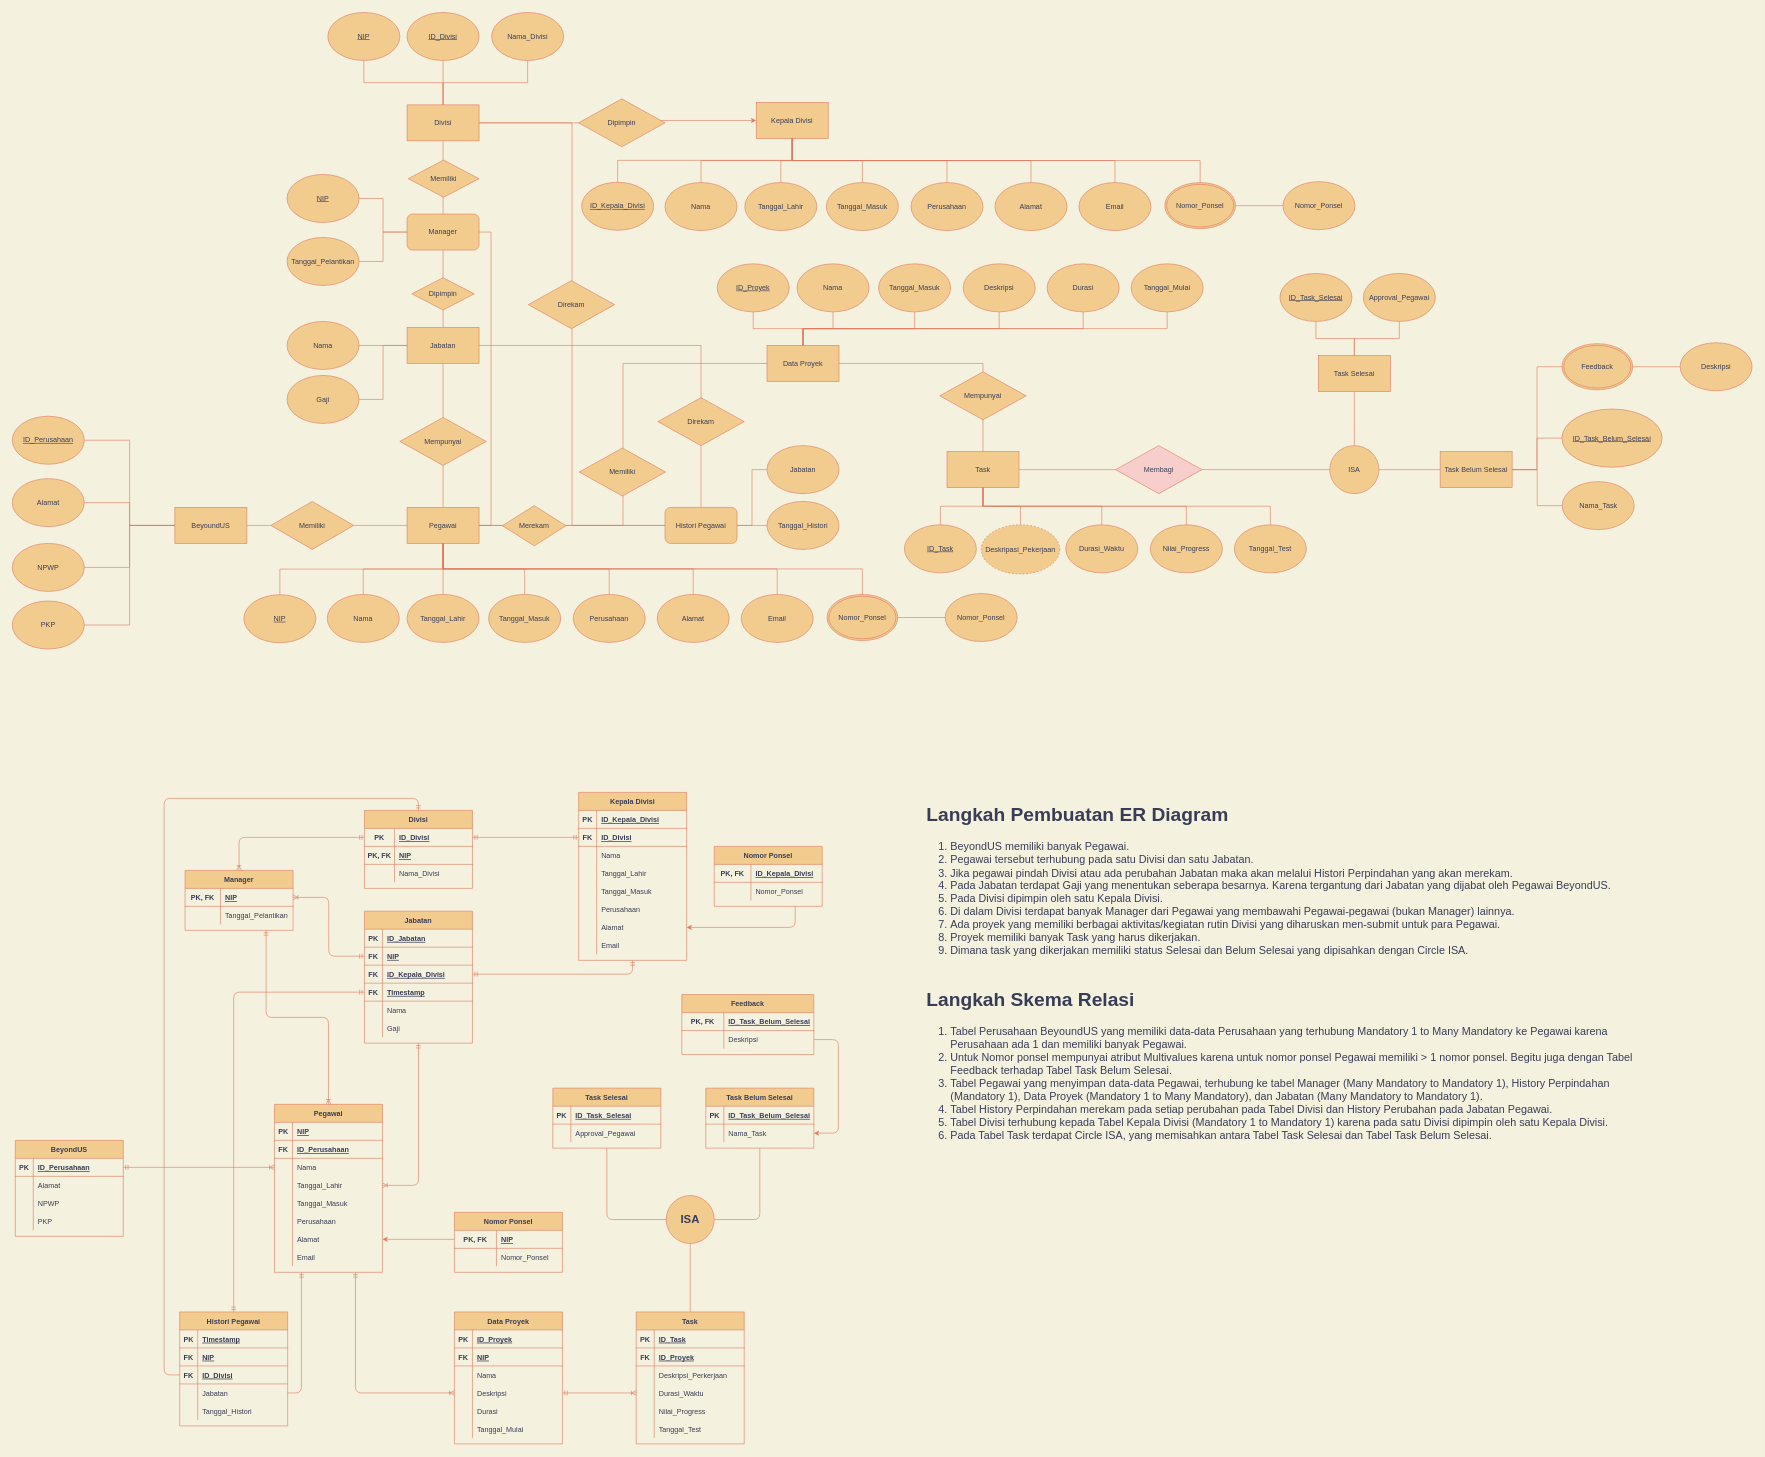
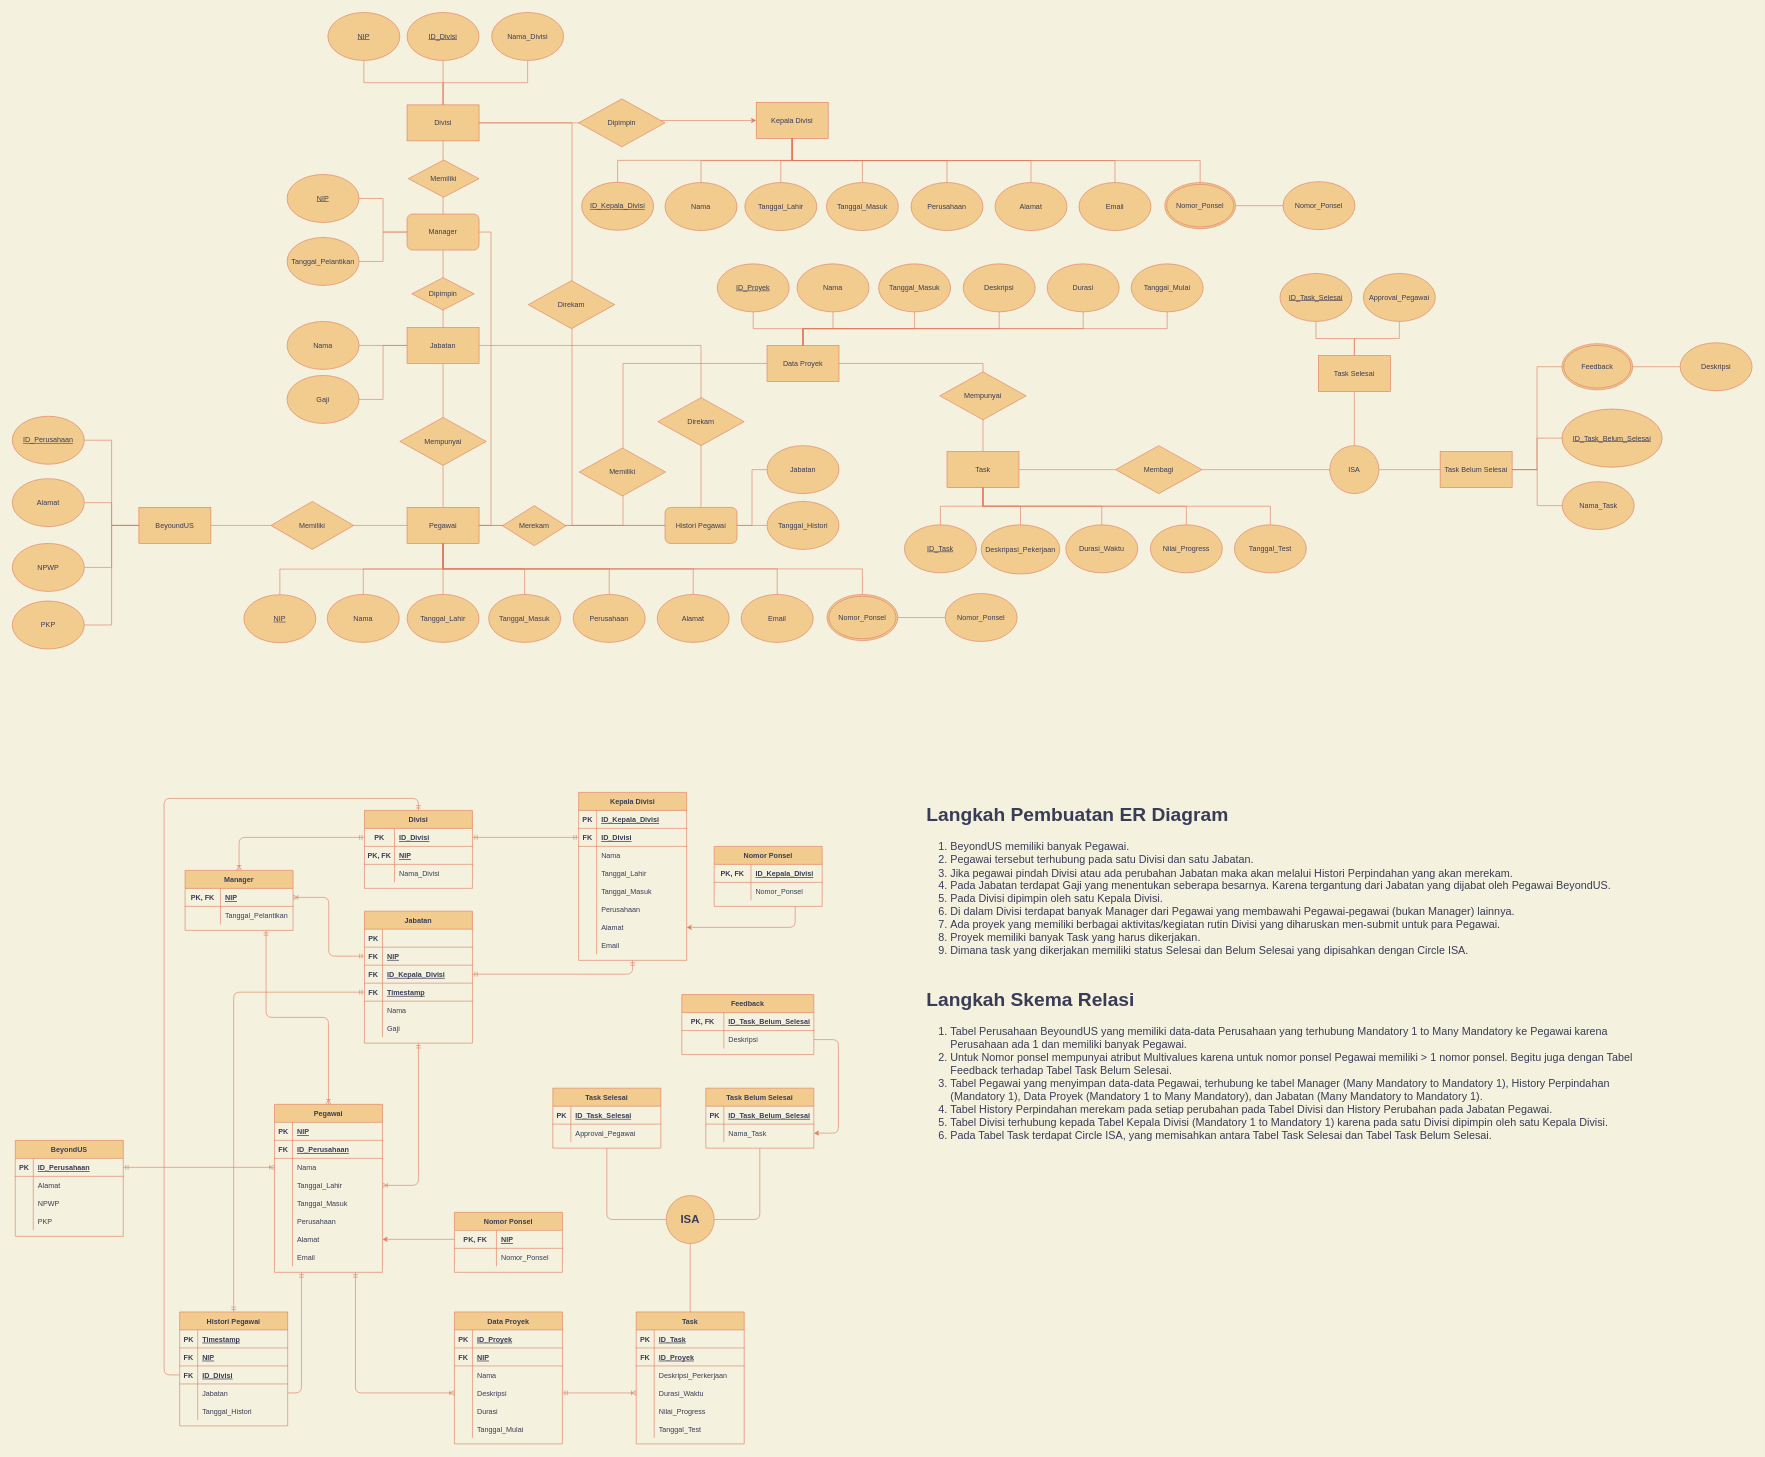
(1159, 470) -> (1159, 470)
(211, 525) -> (175, 525)
(1021, 549) -> (1021, 549)
(428, 938) -> none
